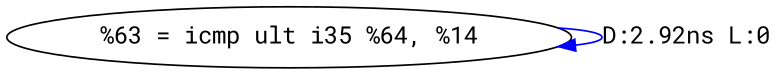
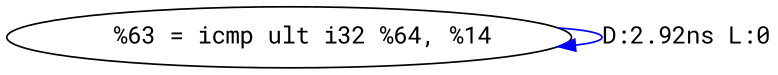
(289, 37) -> (289, 37)
